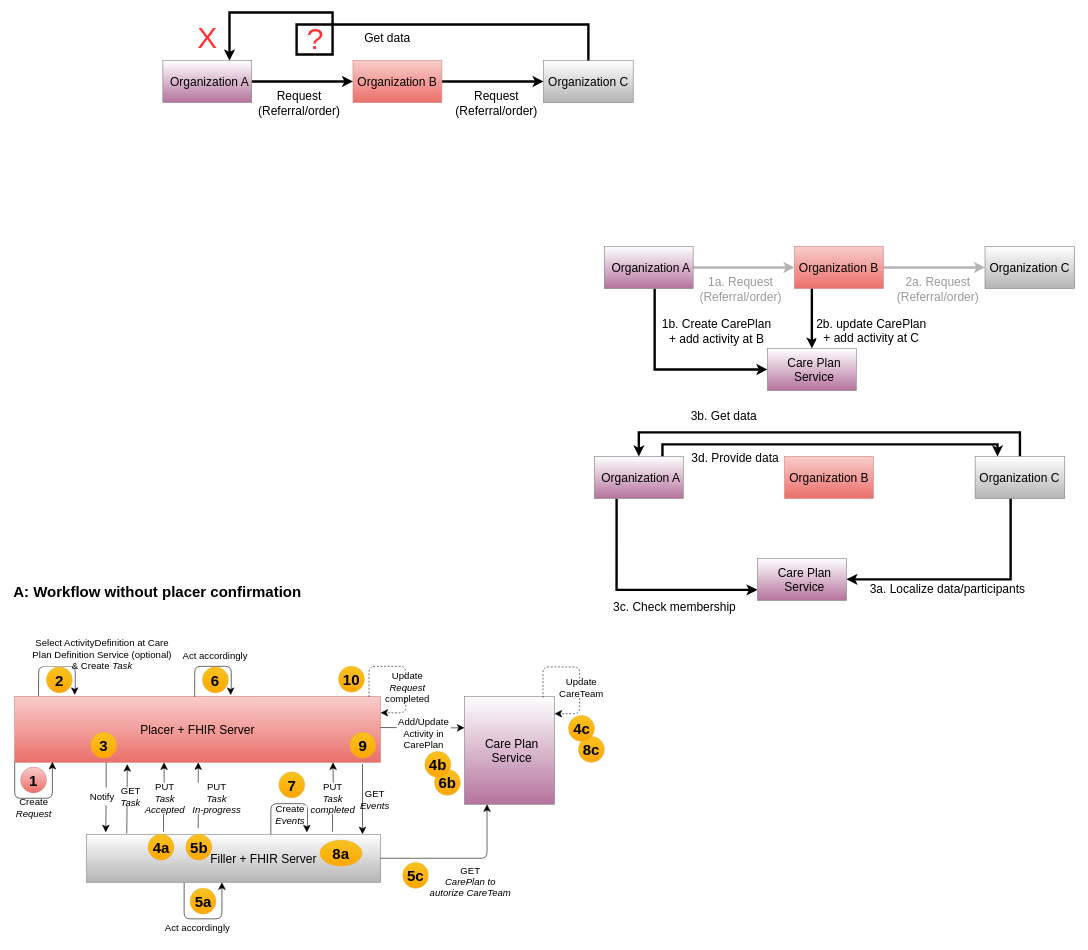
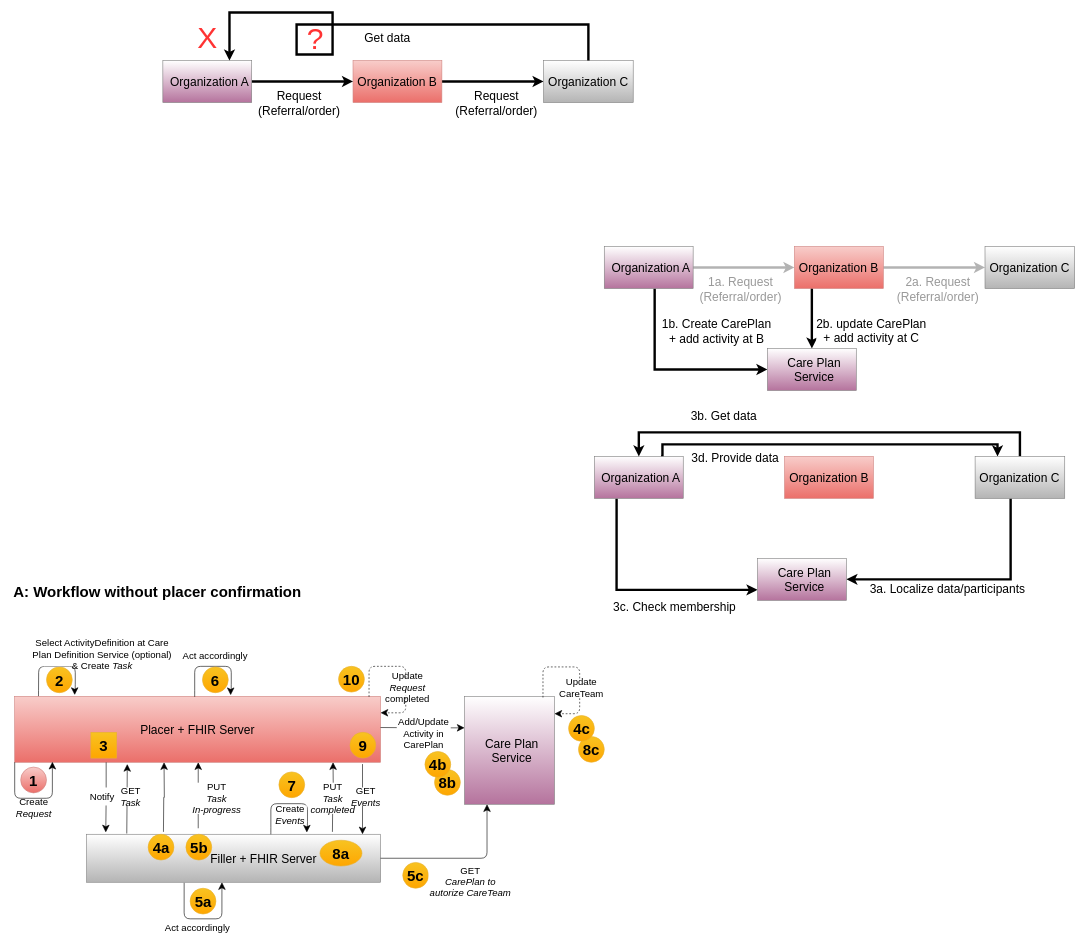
(104, 745) -> (104, 745)
(448, 783) -> (448, 783)
(165, 798) -> none
(375, 800) -> (366, 797)
